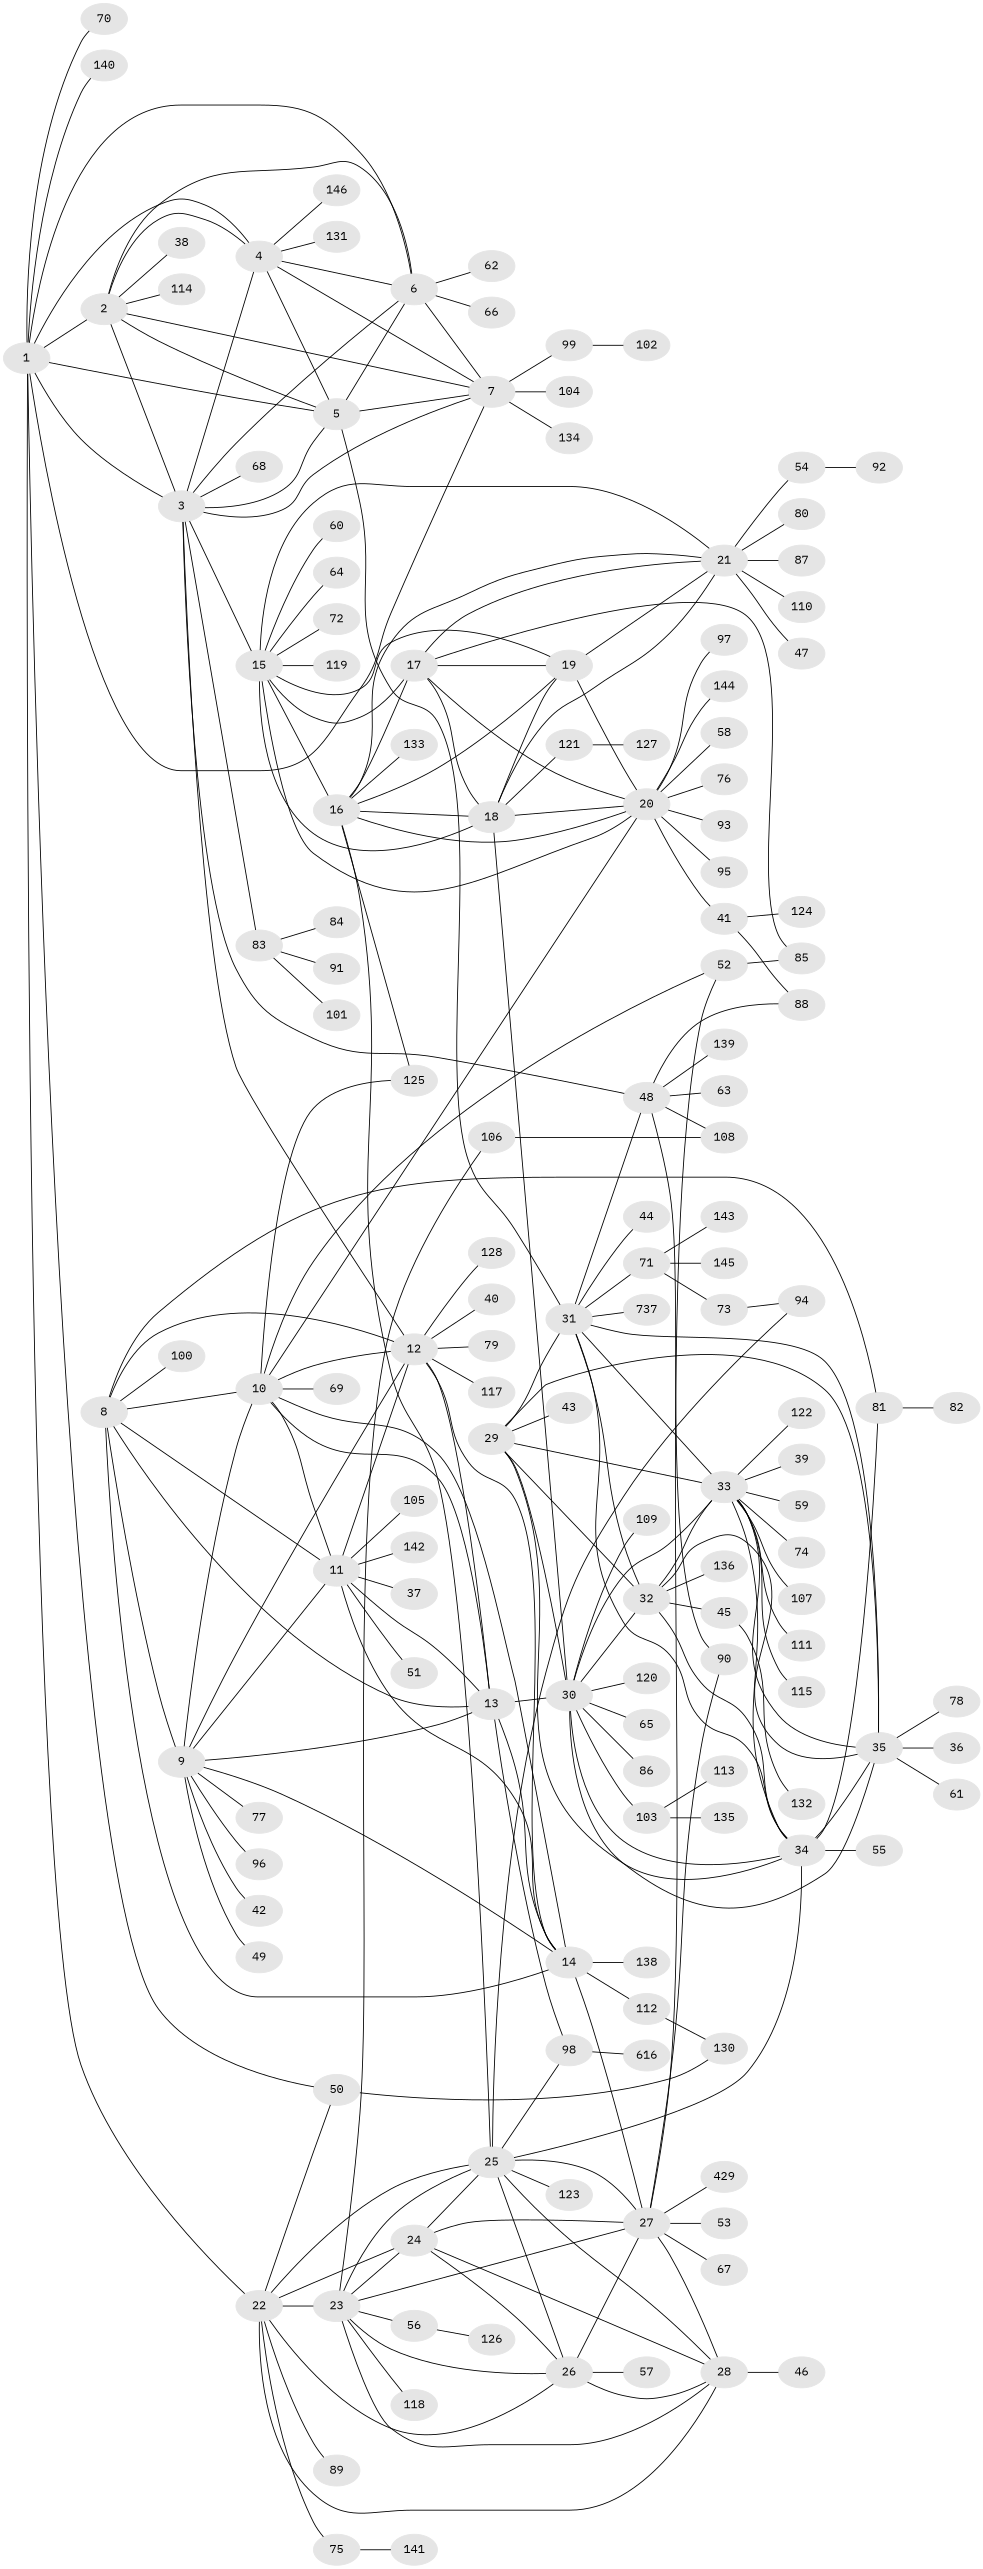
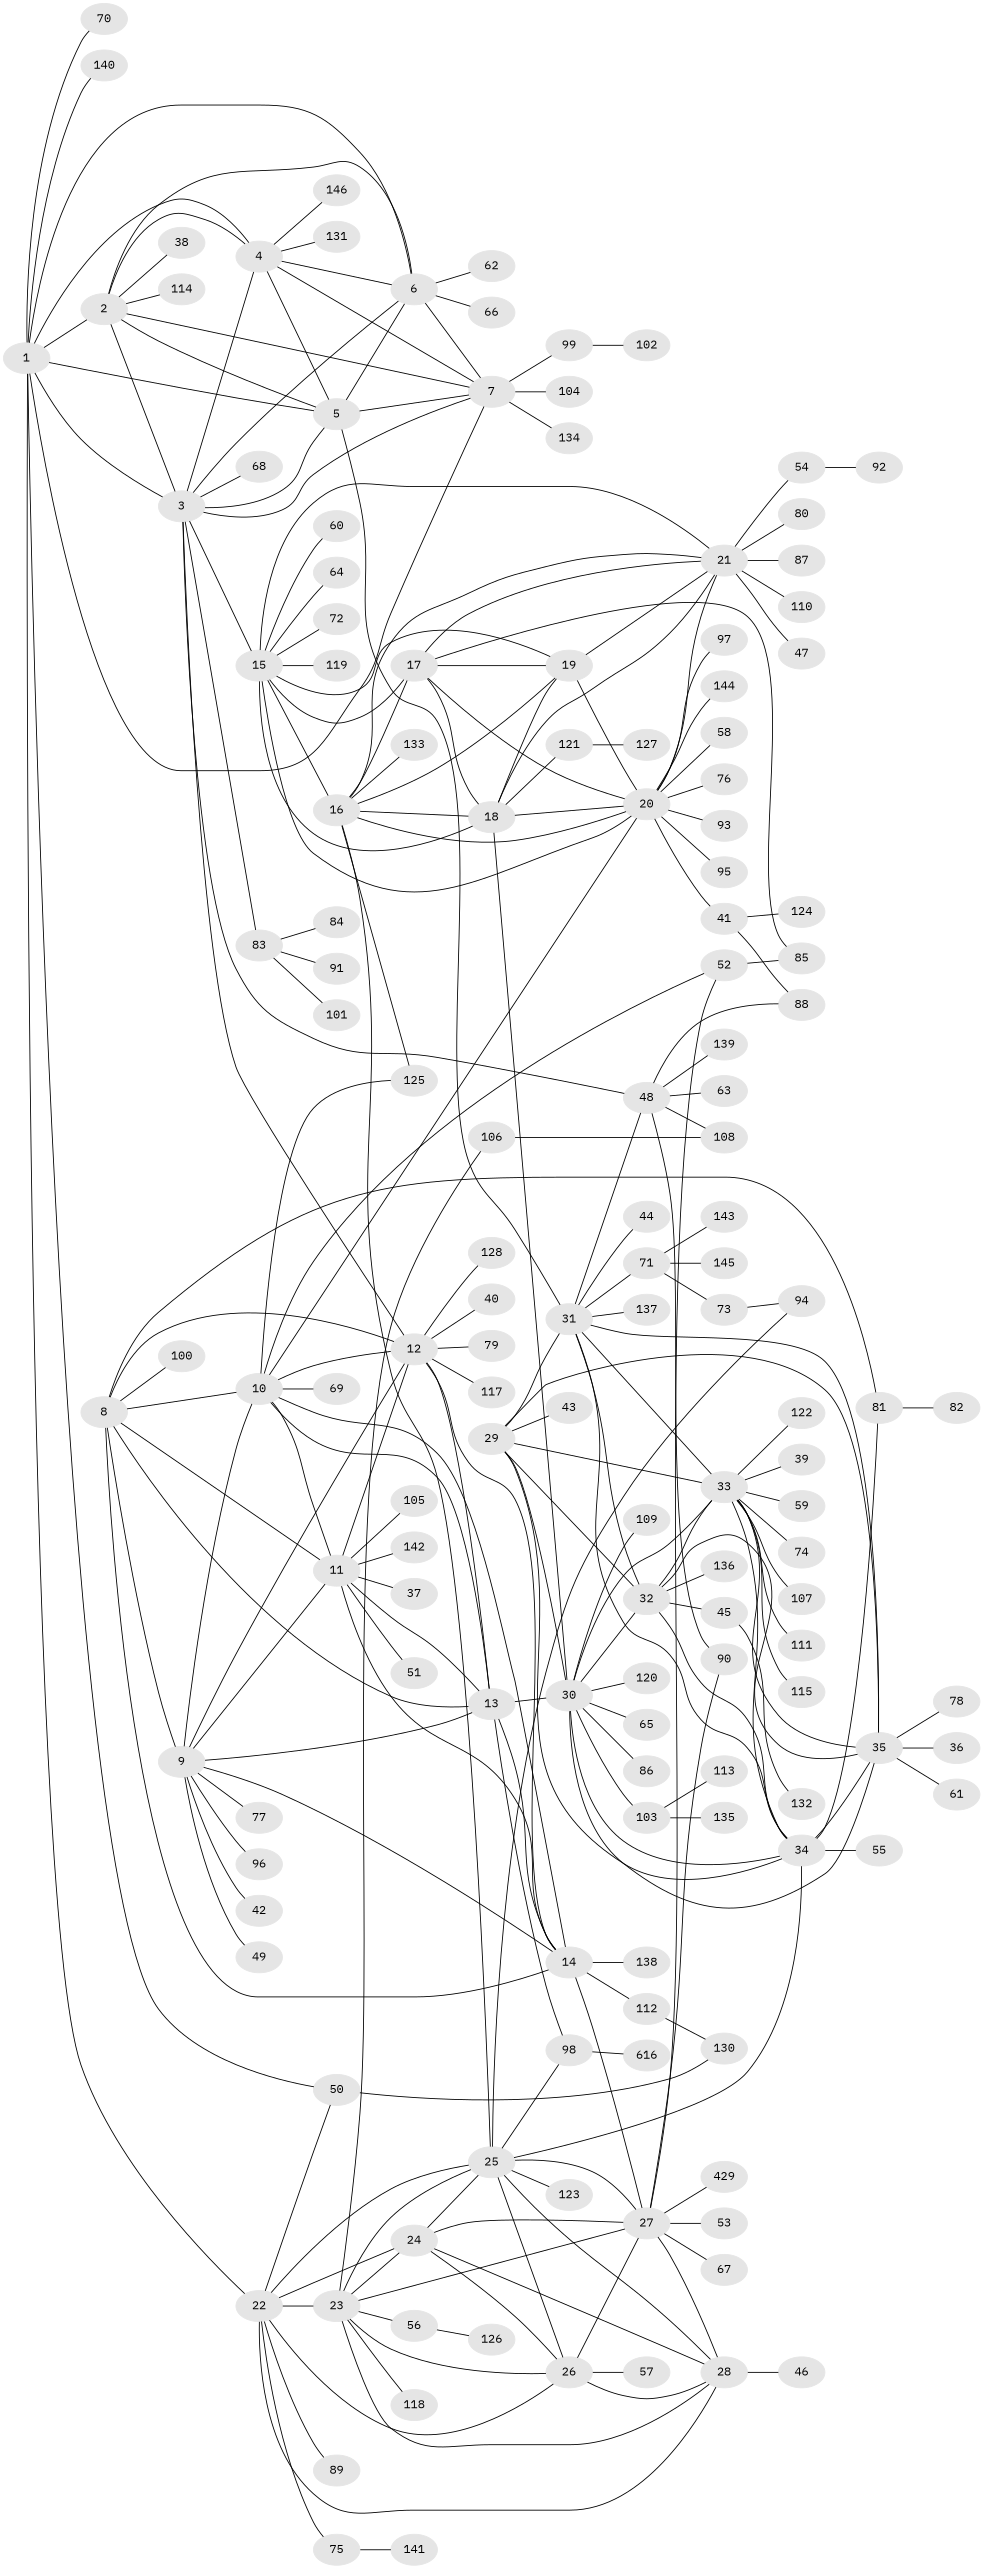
none -> (690, 672)
(647, 1310) -> (647, 1310)
